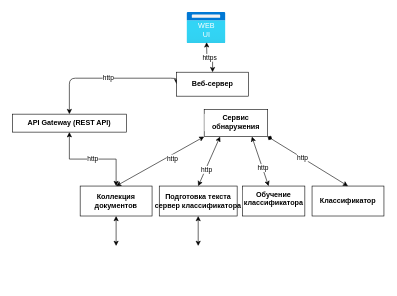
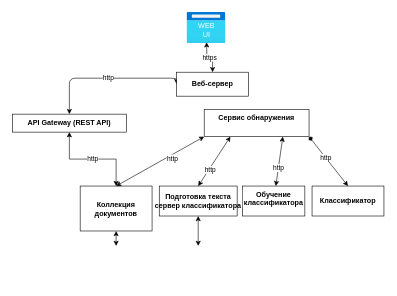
(236, 123) -> (257, 123)
(116, 201) -> (116, 209)
